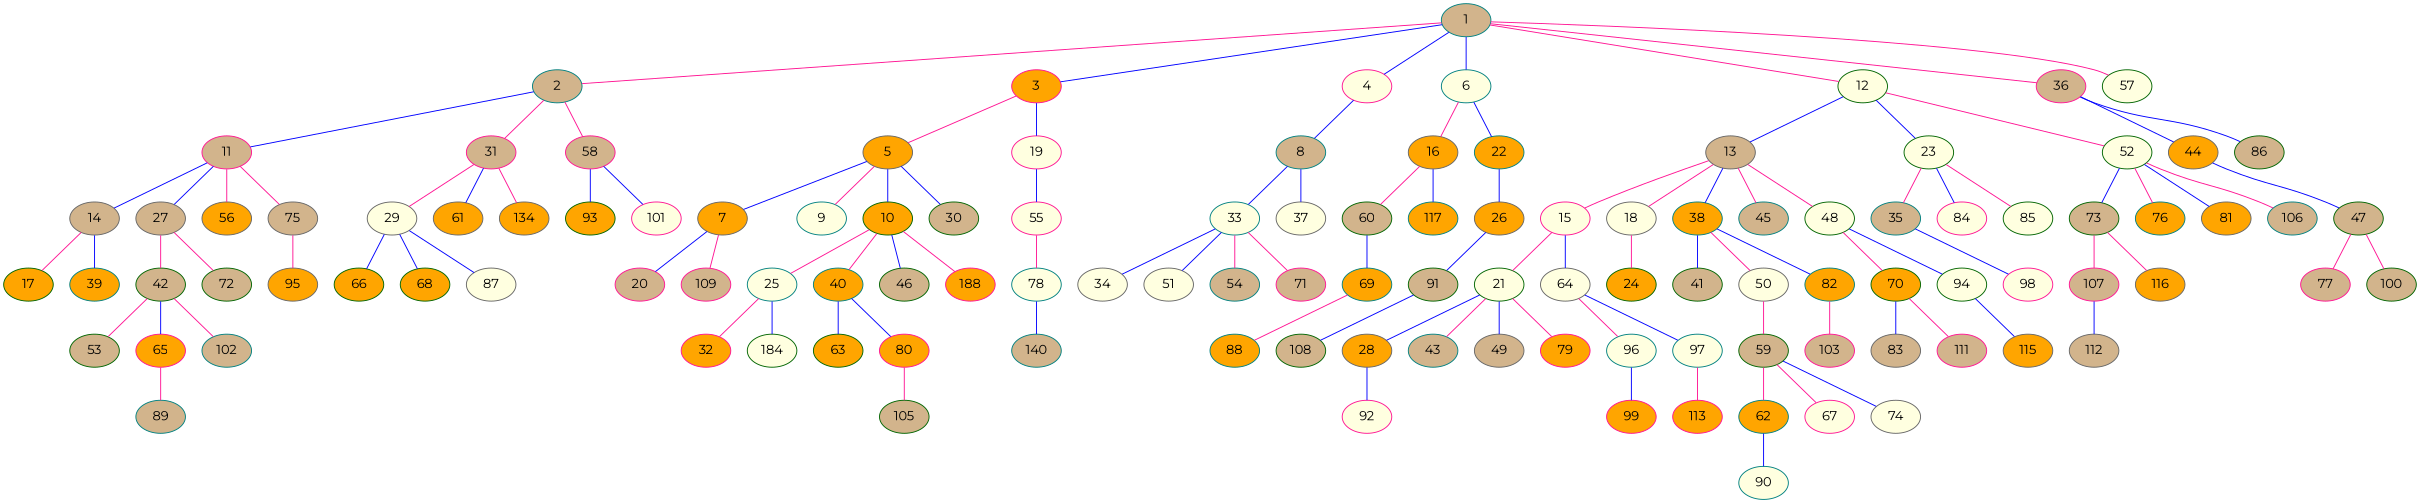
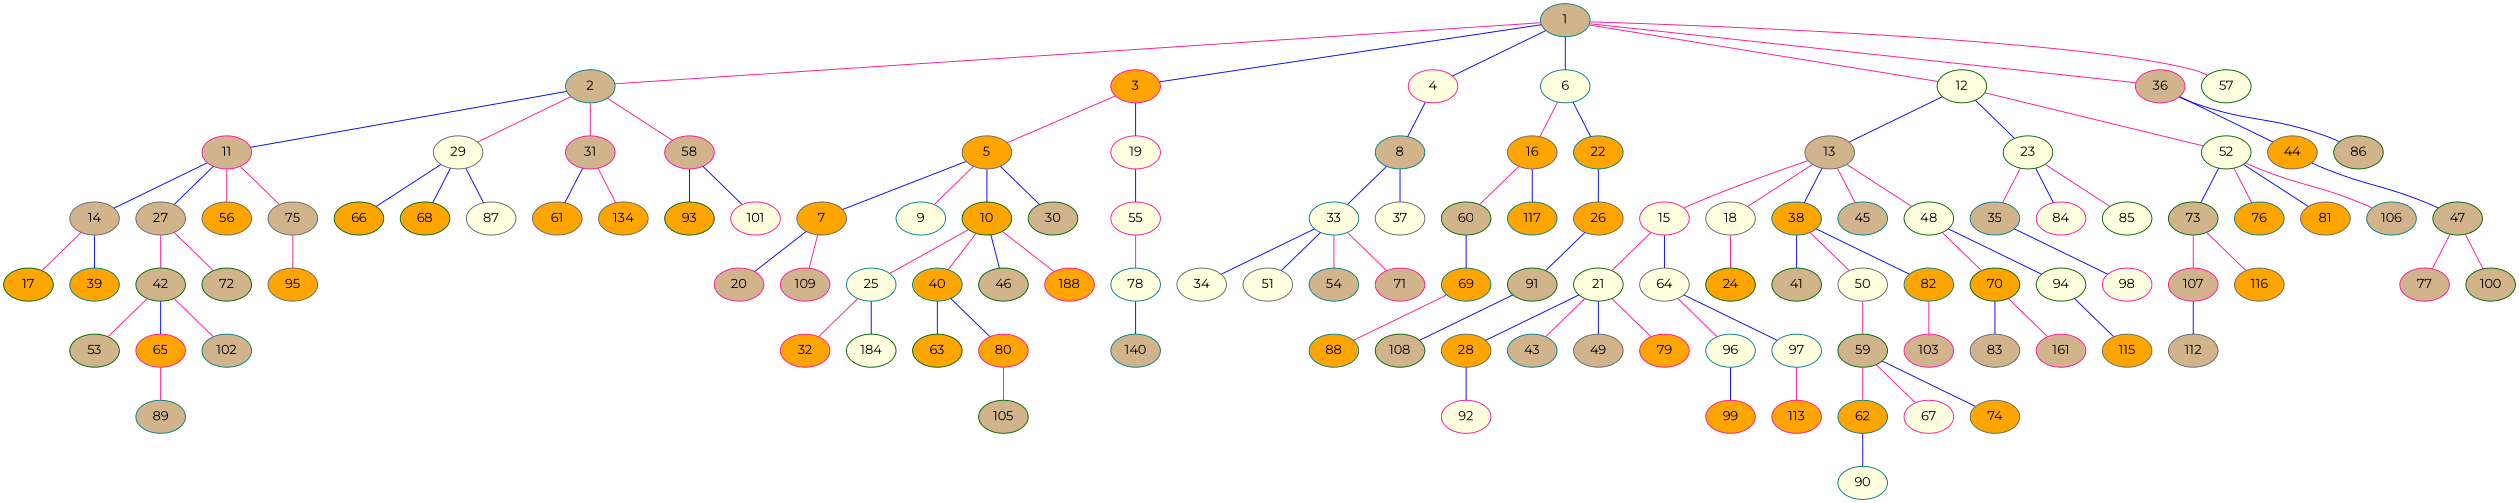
(441, 186) -> (524, 119)
(1962, 351) -> (2061, 351)
(1896, 417) -> (1995, 417)
